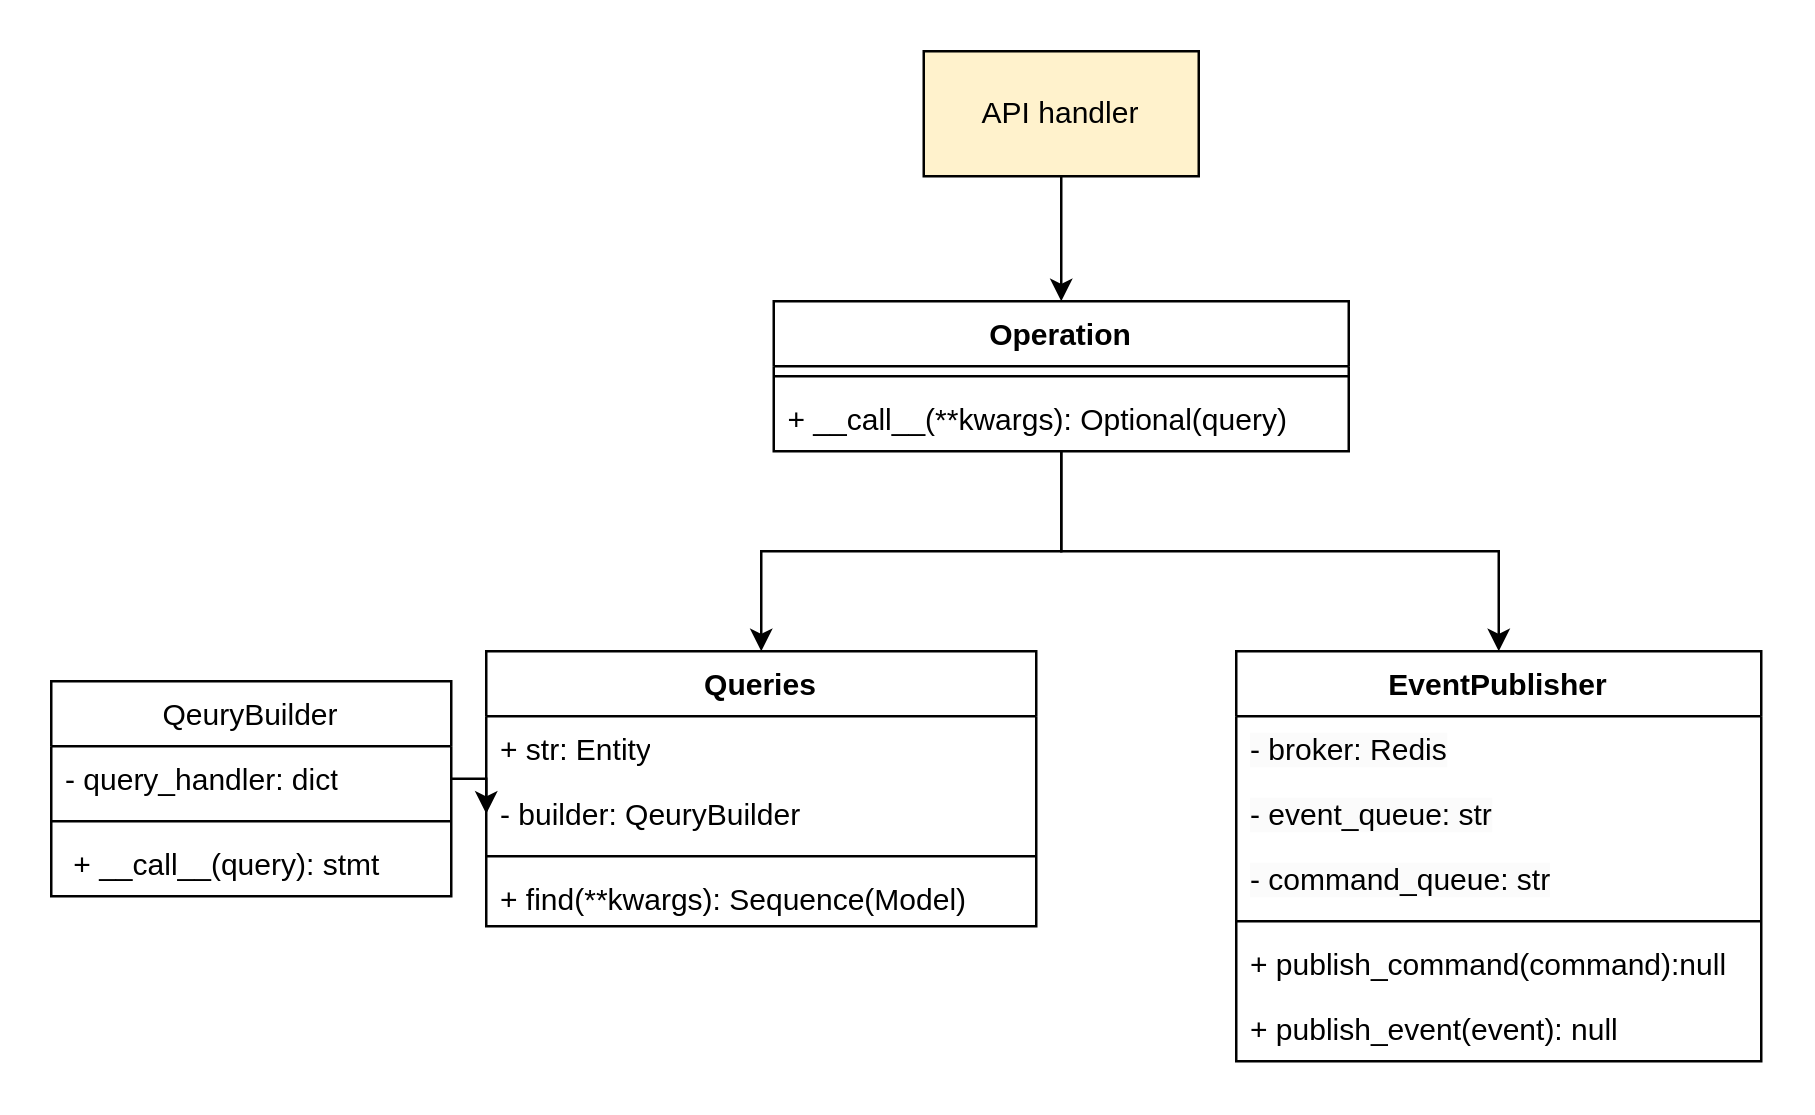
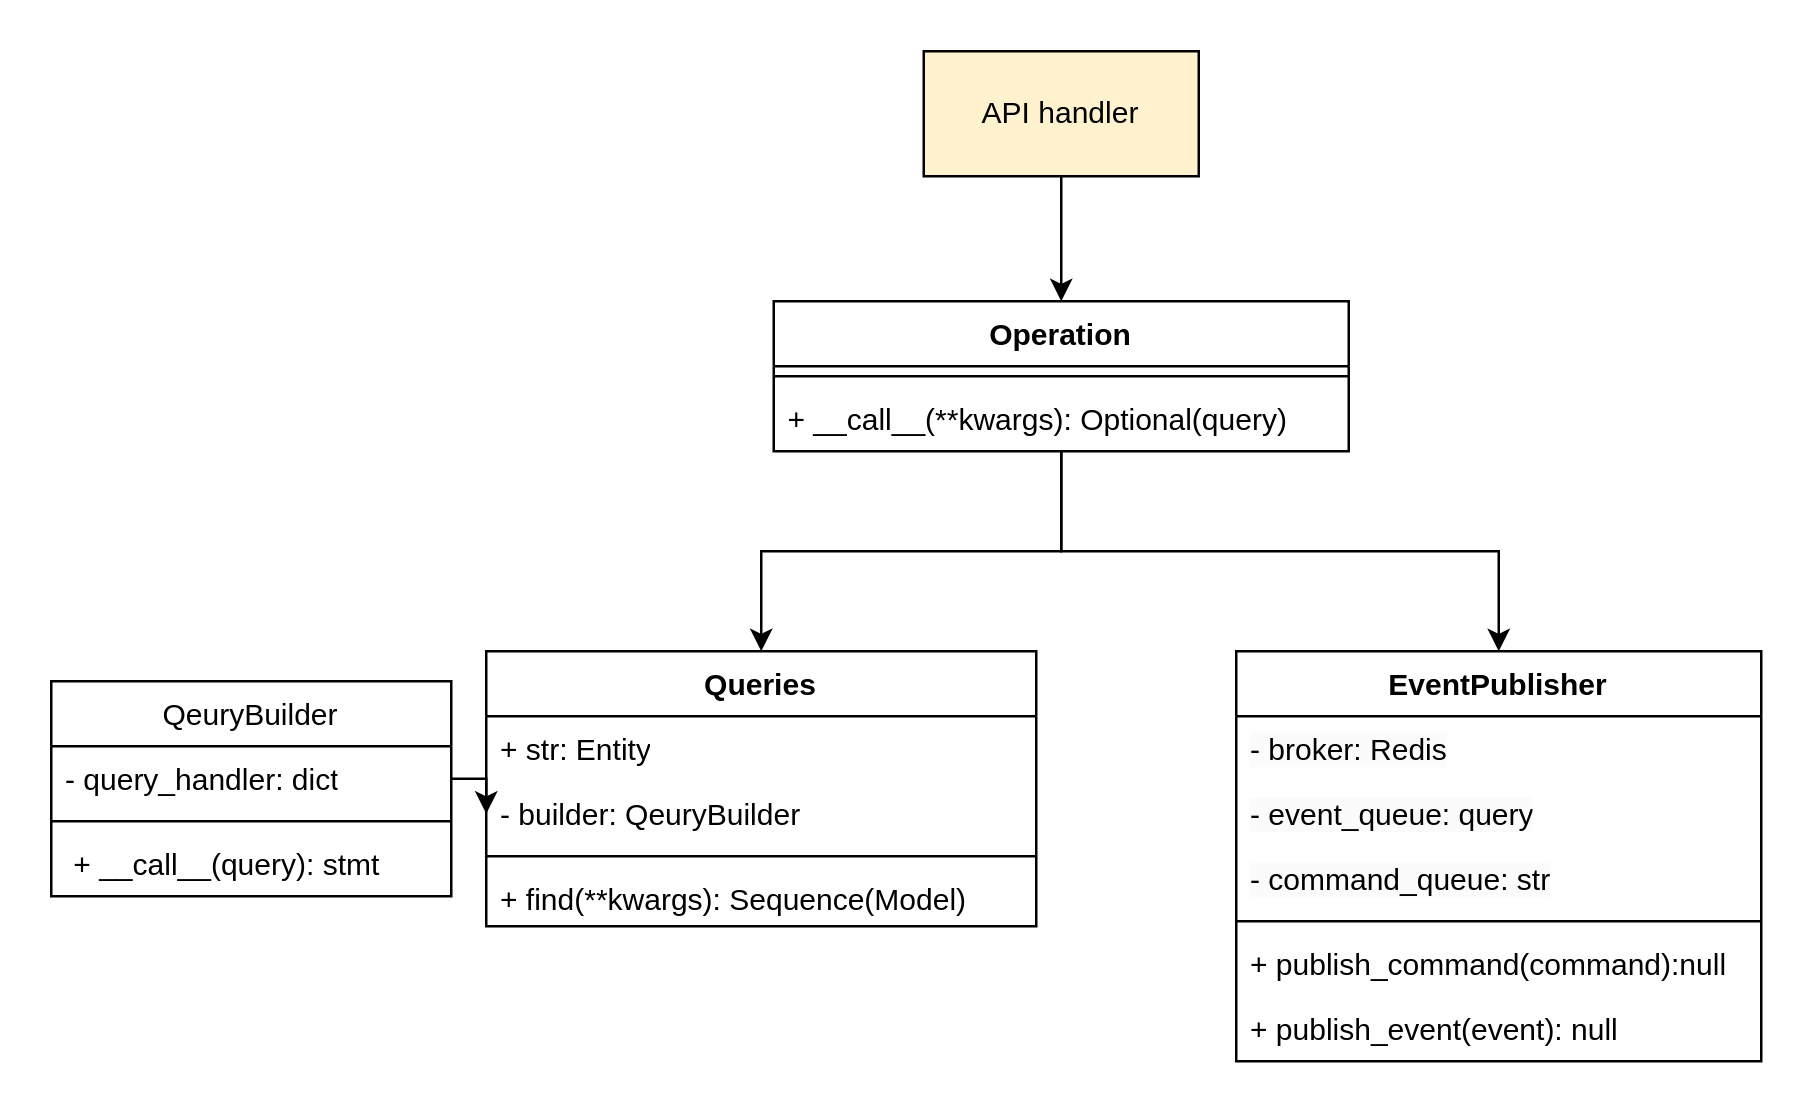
(1391, 817) -> (1408, 817)
